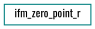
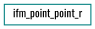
(48, 15) -> (48, 15)
